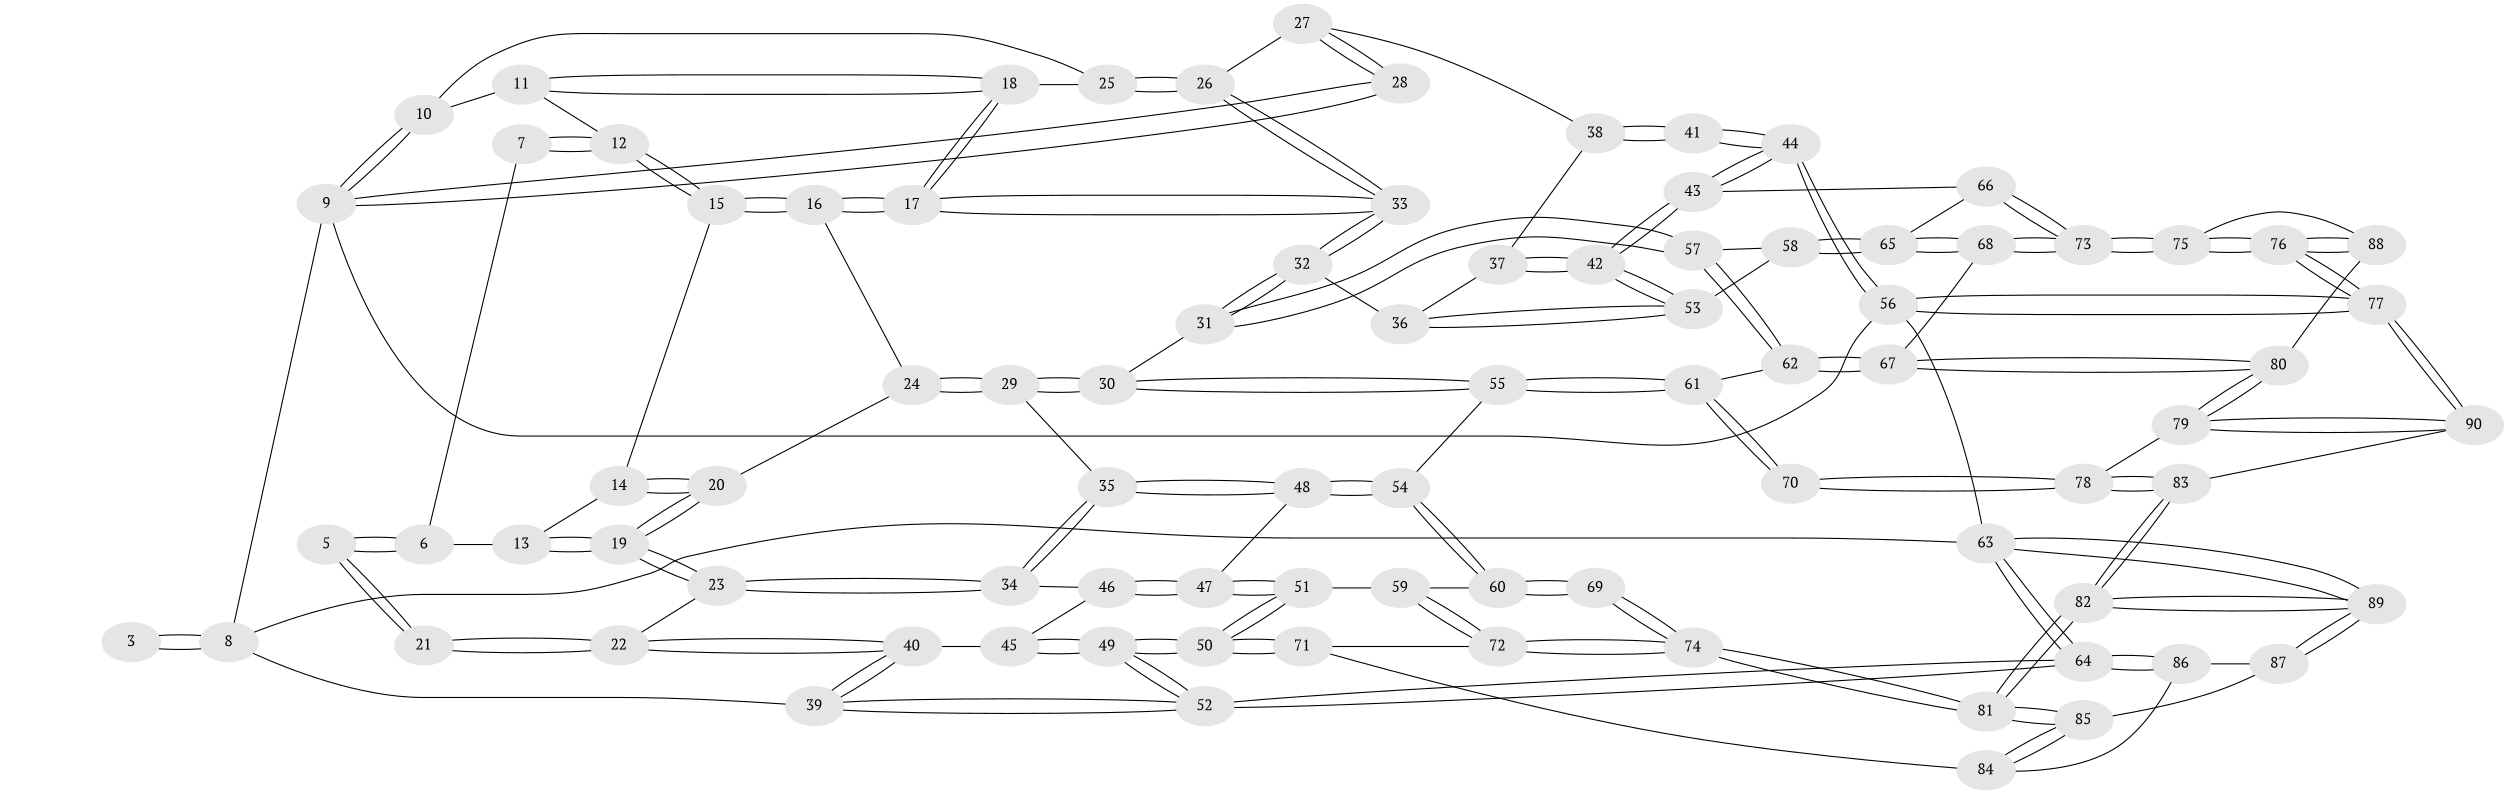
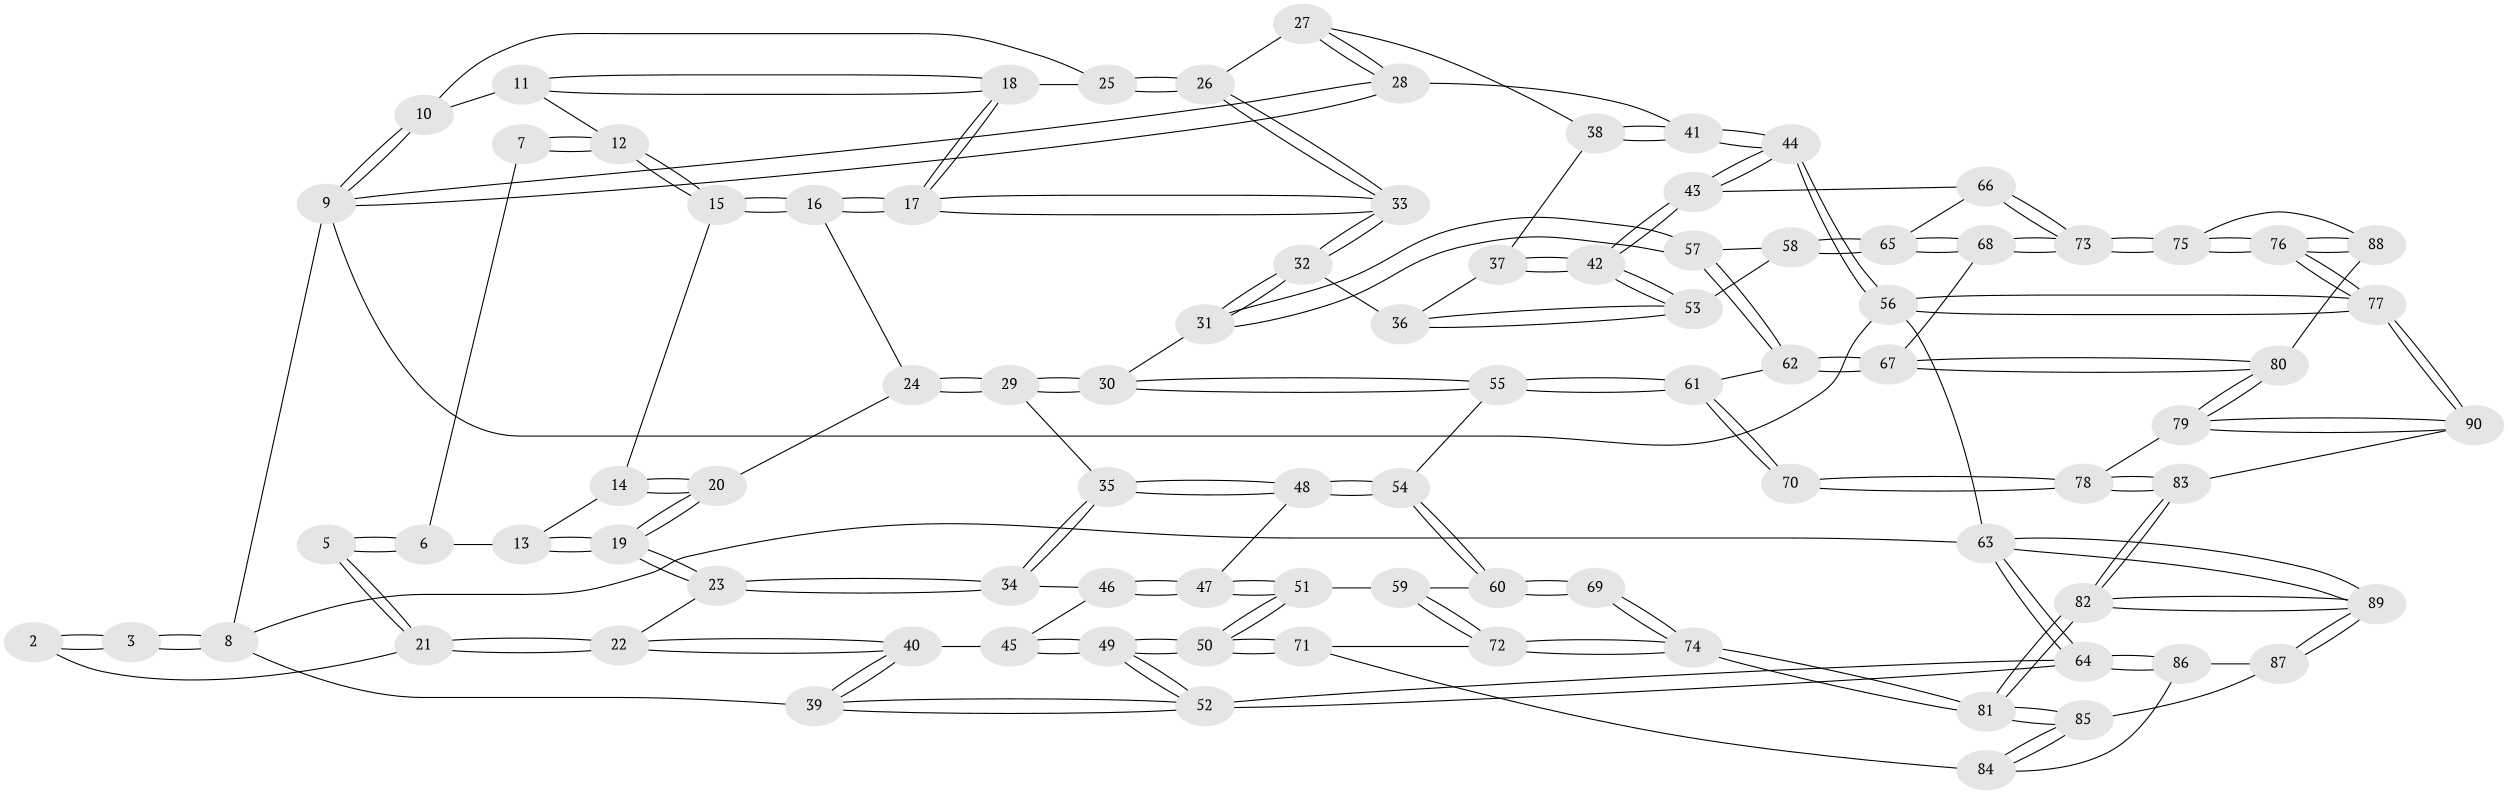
none -> (1552, 91)
none -> (34, 642)
